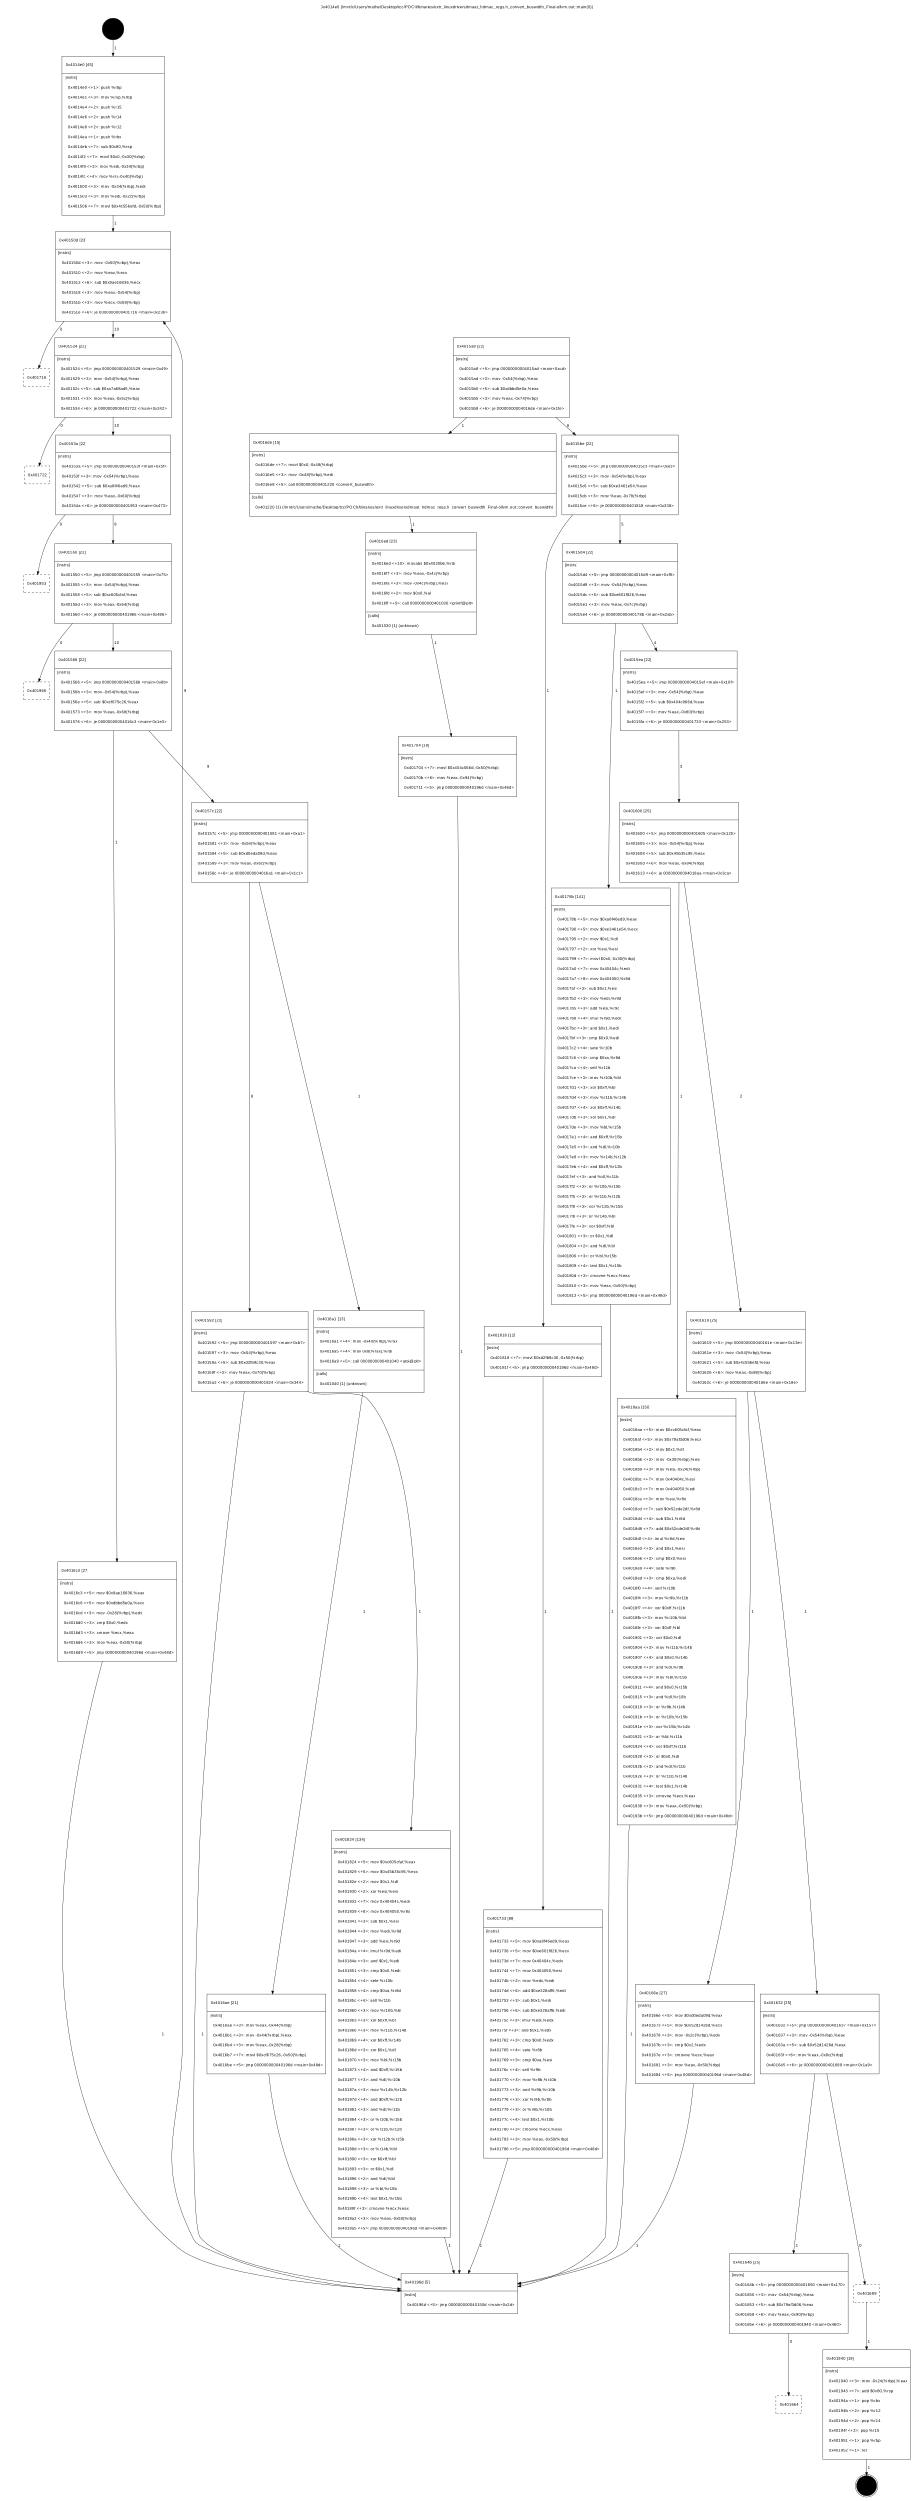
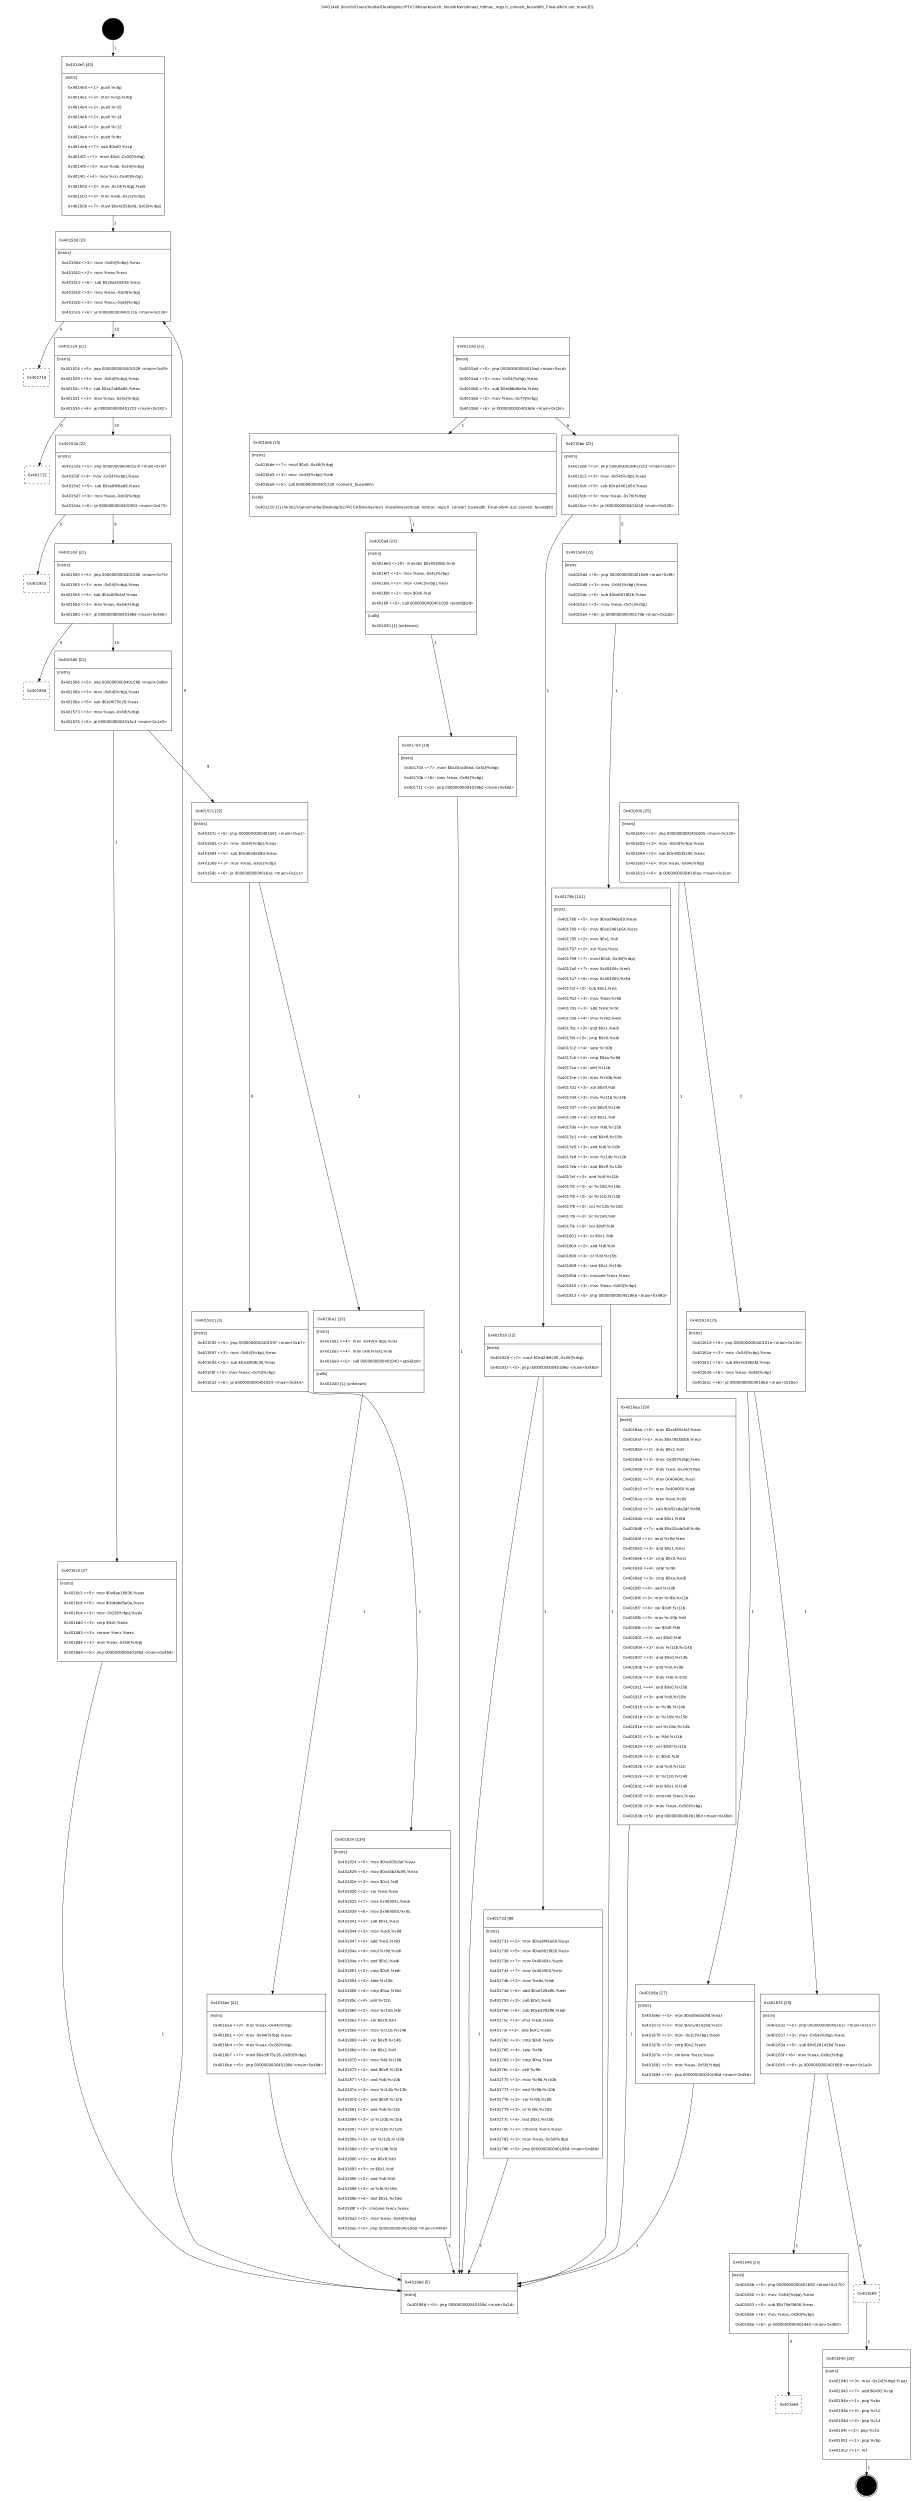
(679, 691) -> none
(197, 1917) -> (478, 1822)
